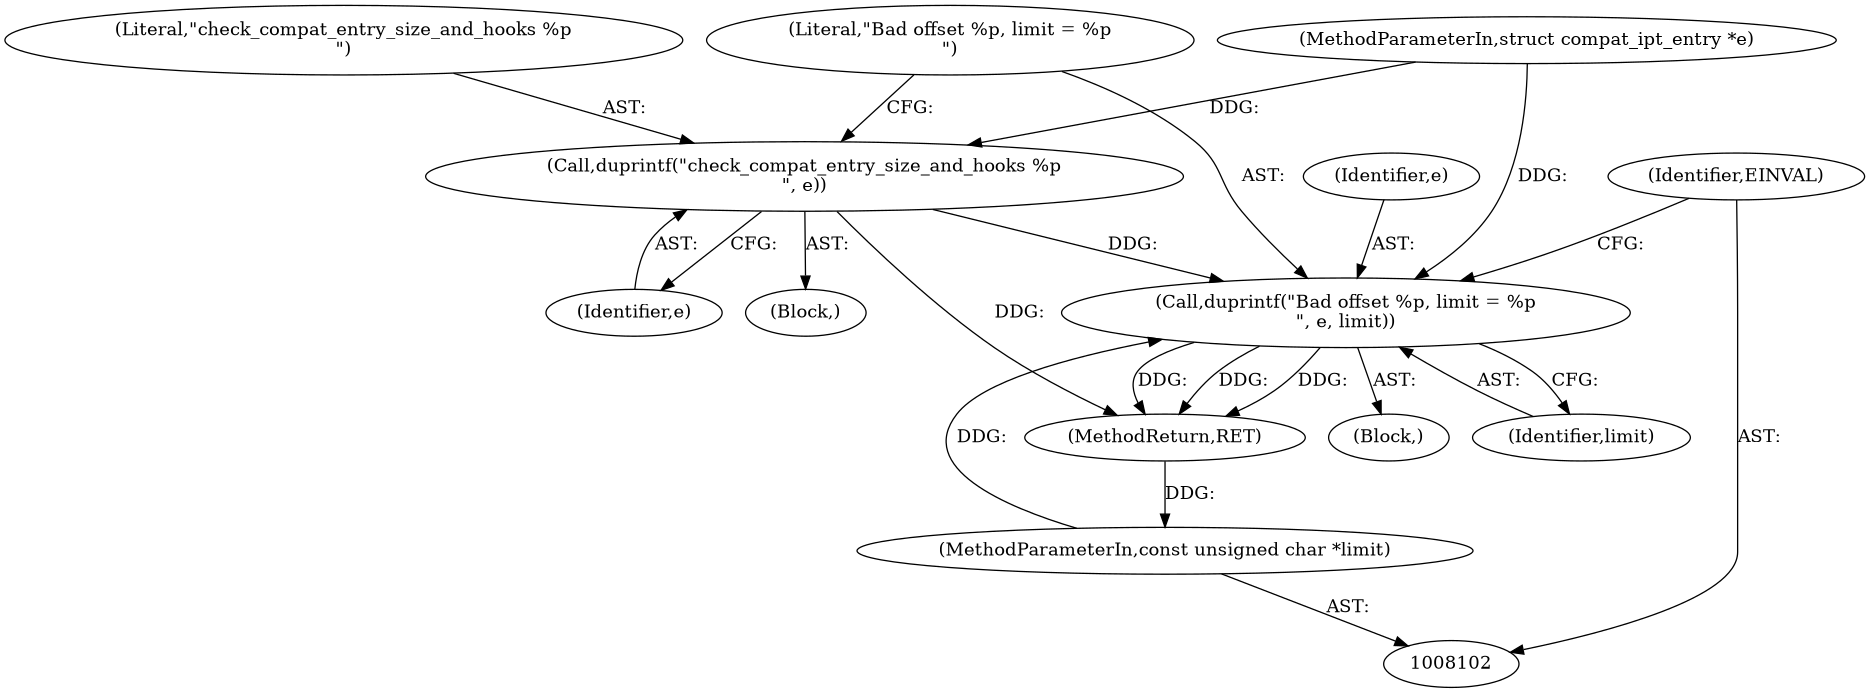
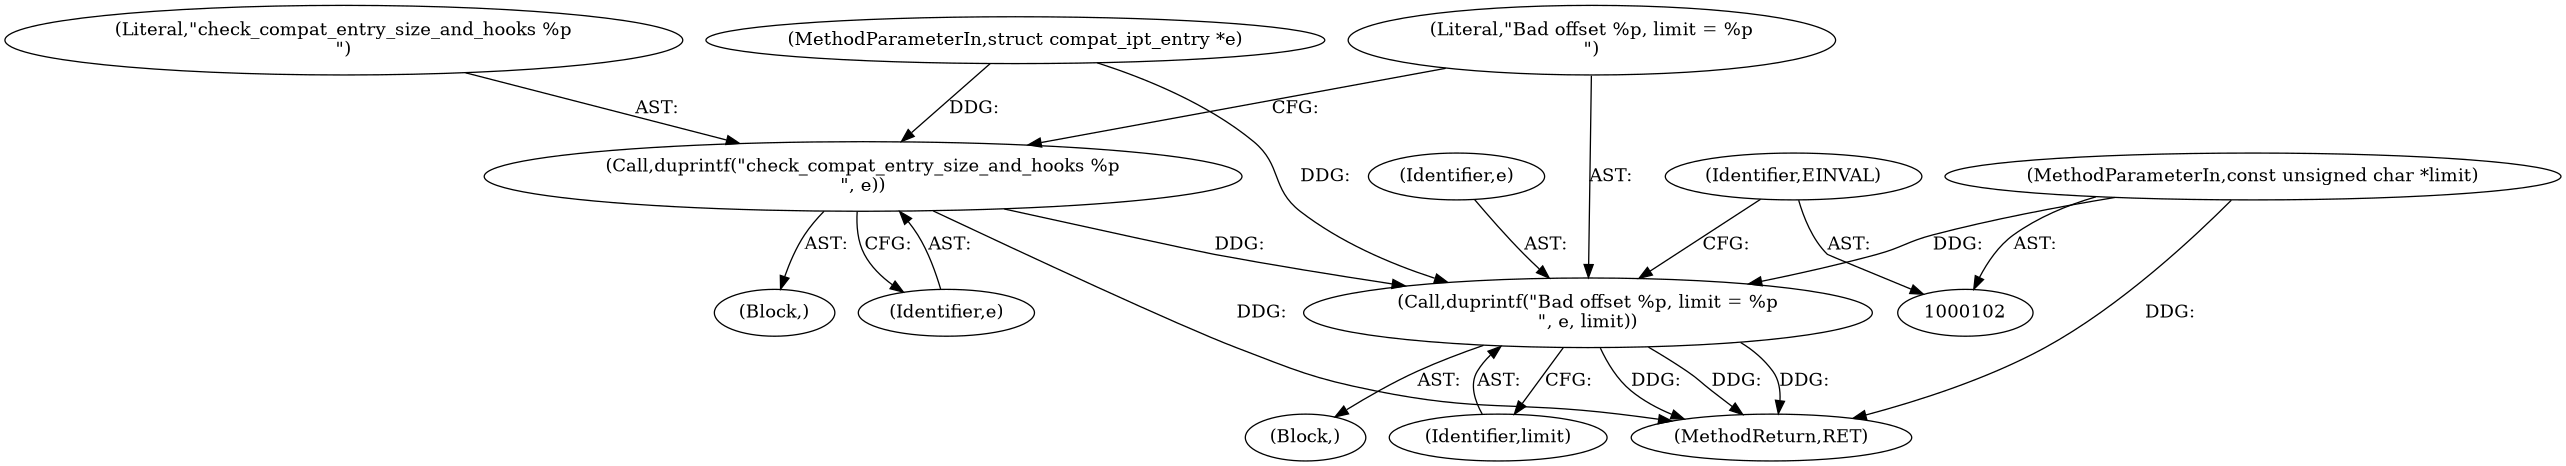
(1165, 488) -> (2065, 336)
(1451, 664) -> (1965, 313)
